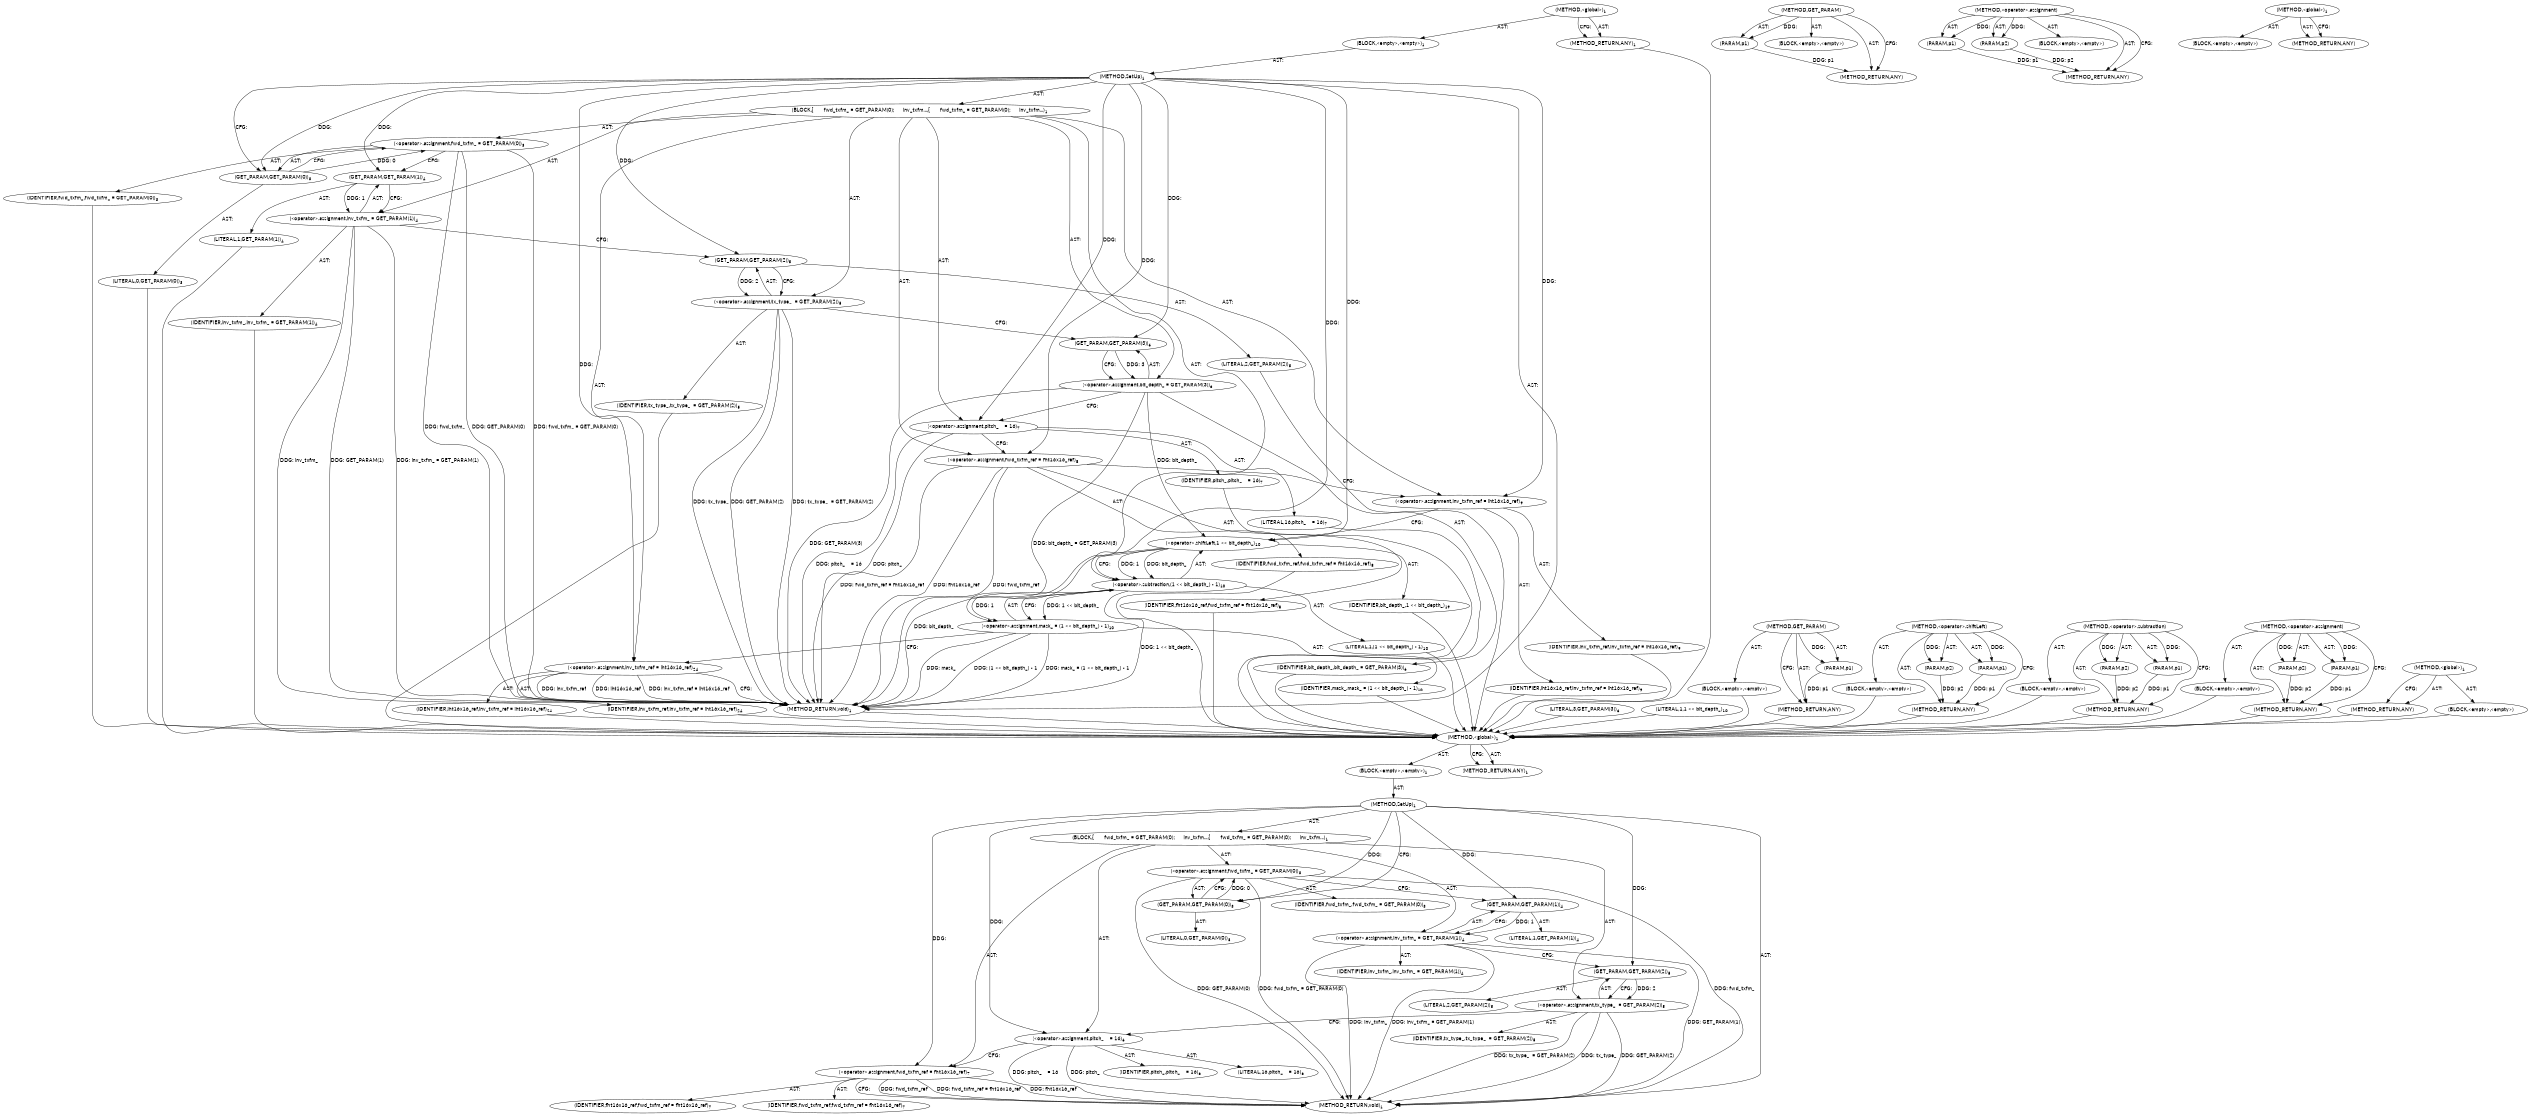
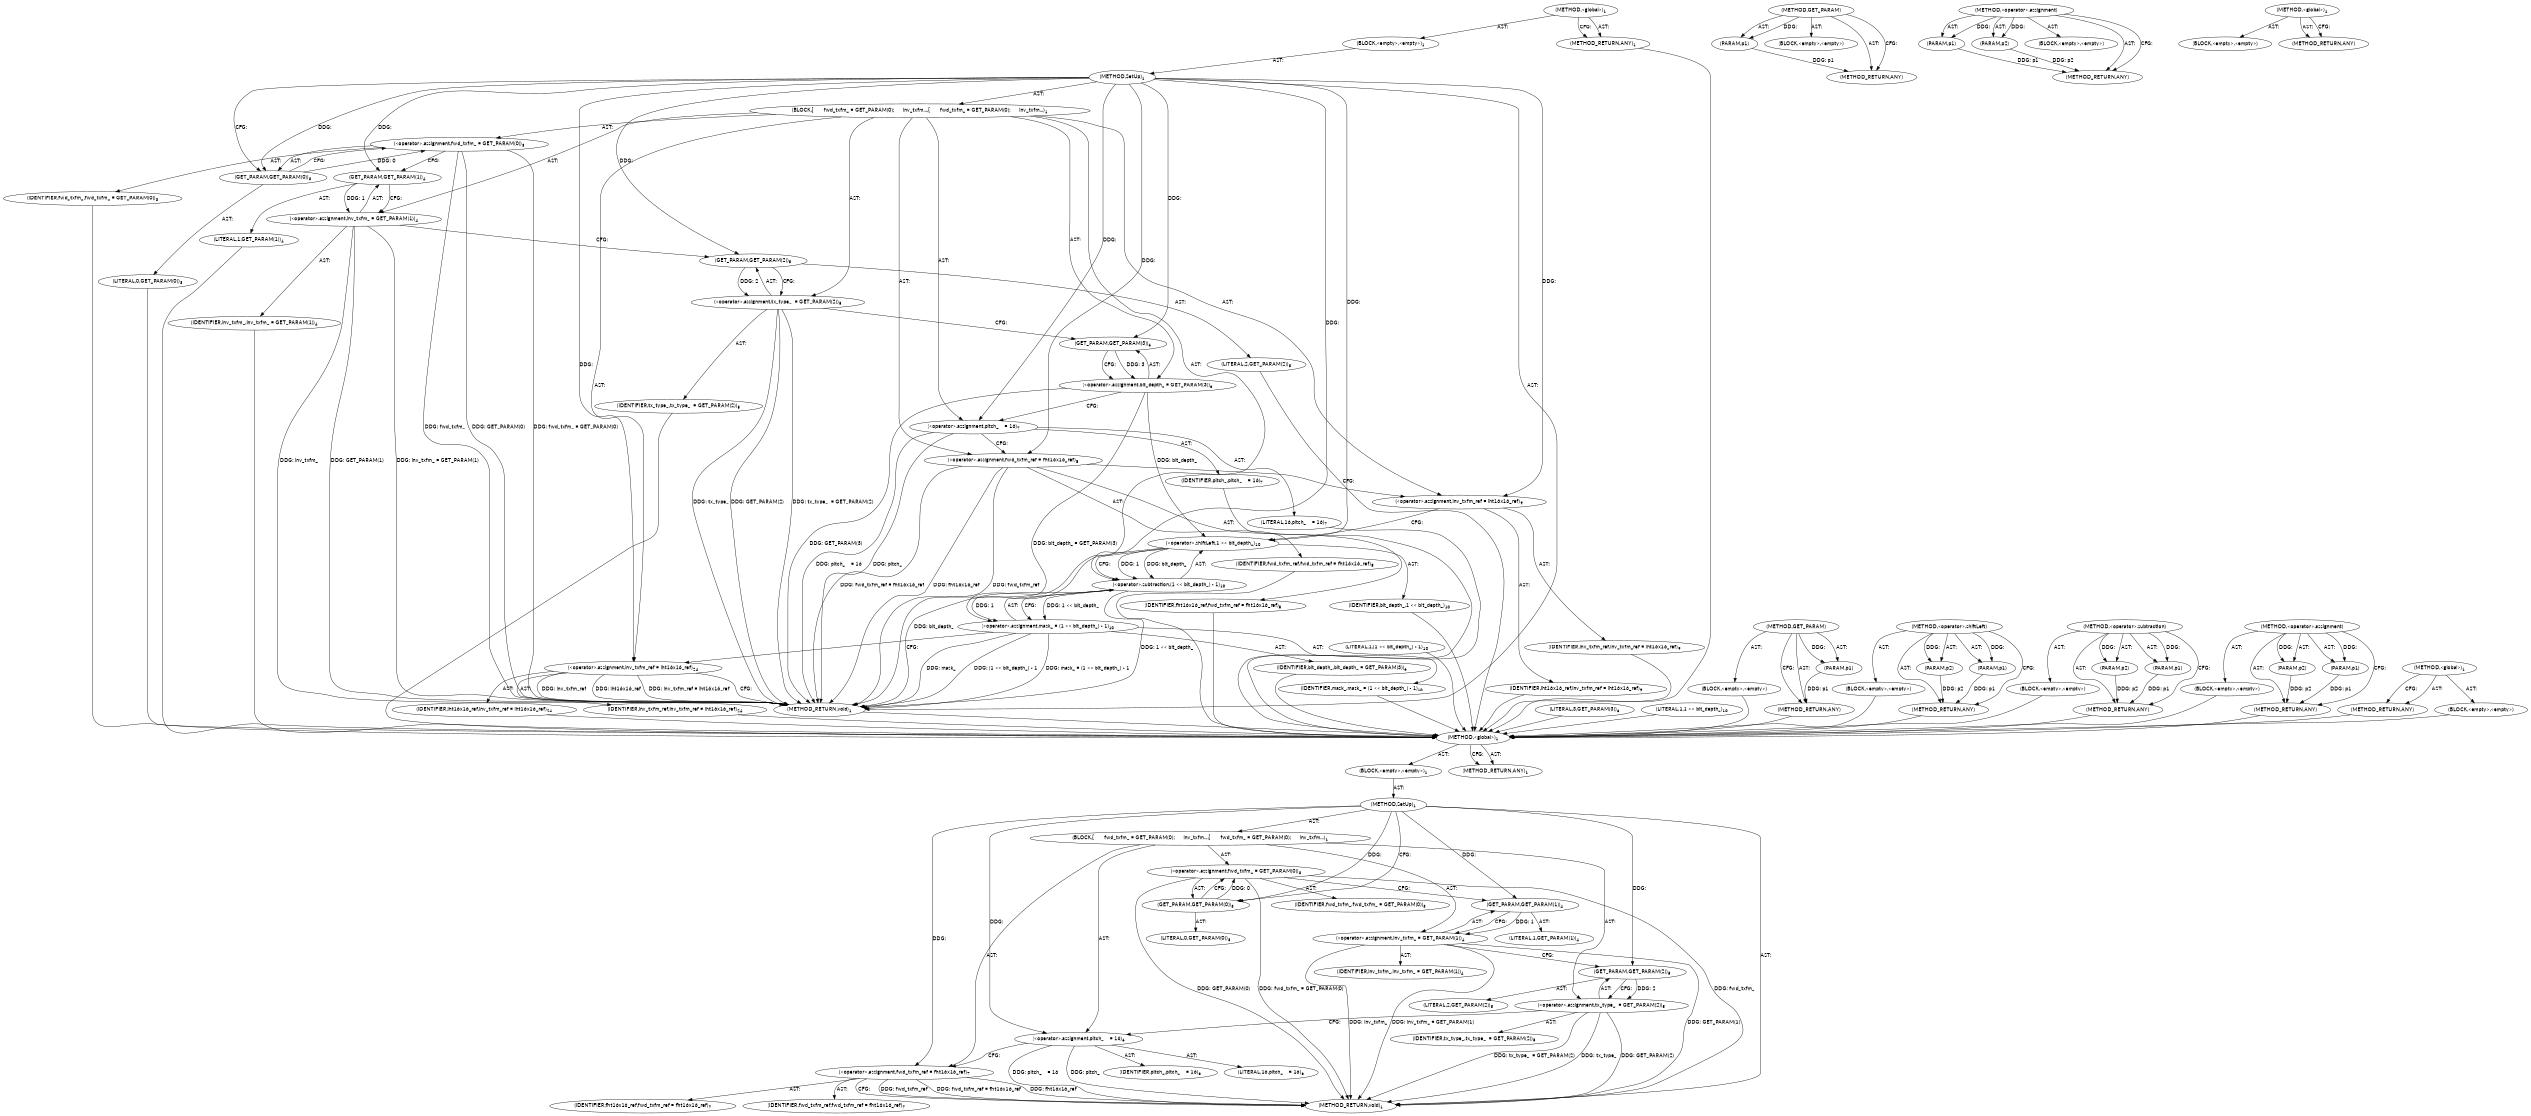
(1367, 512) -> (1211, 643)
(1309, 602) -> none
(1448, 605) -> (1448, 605)
